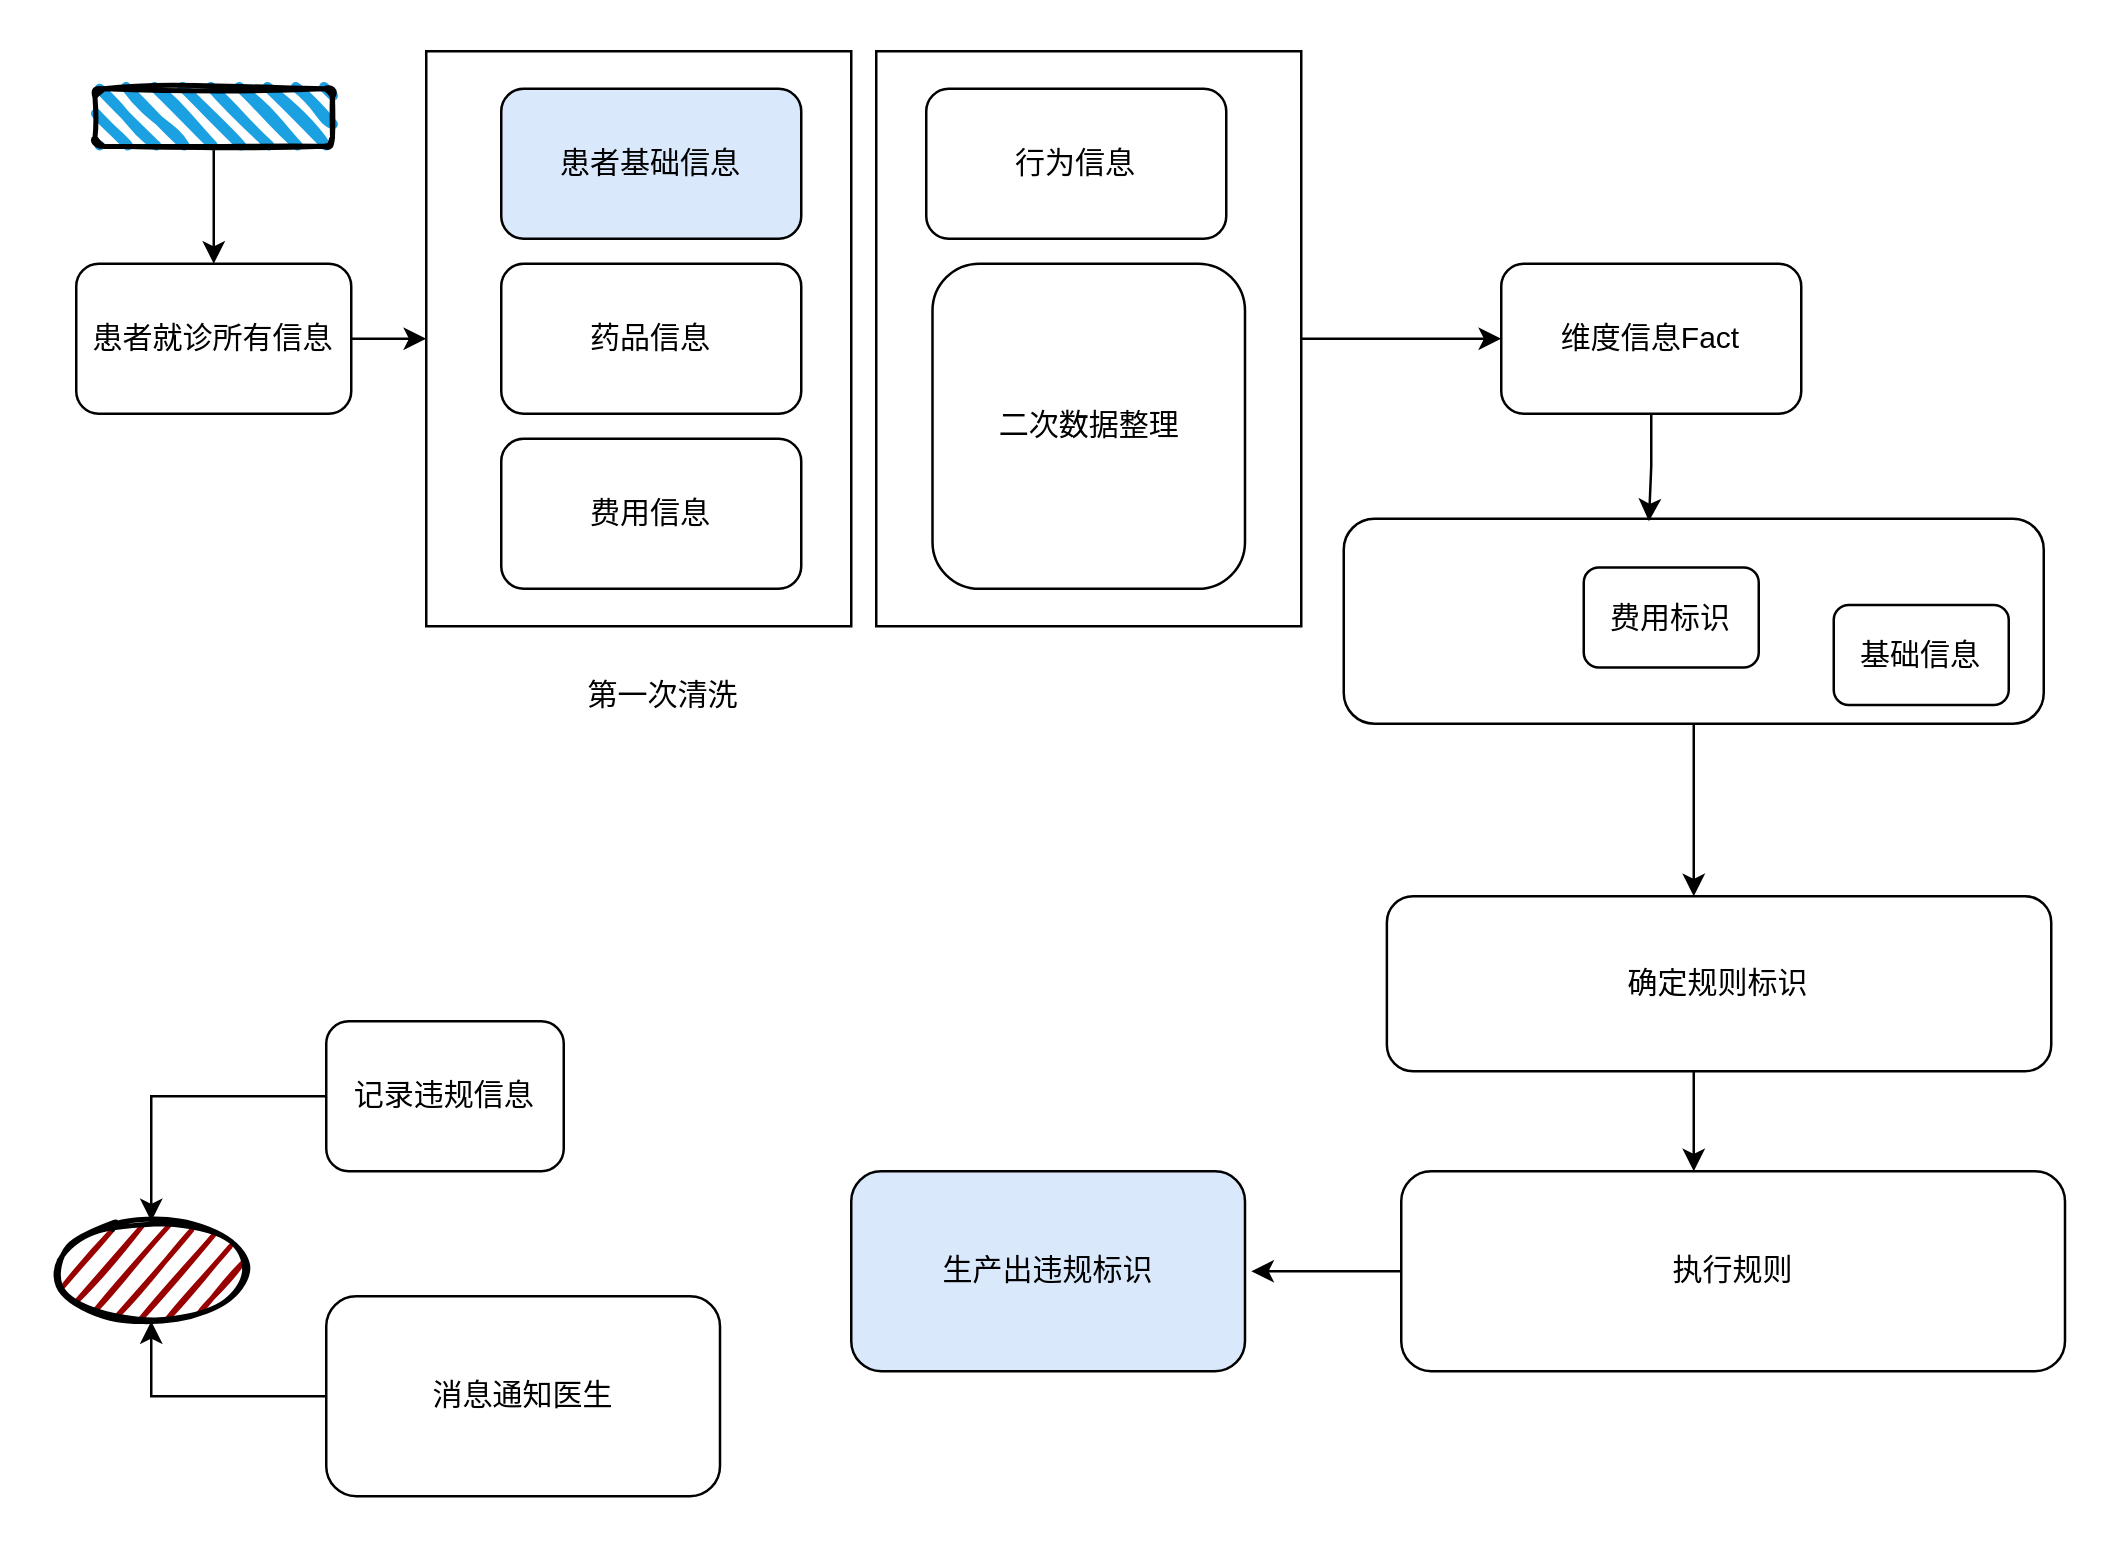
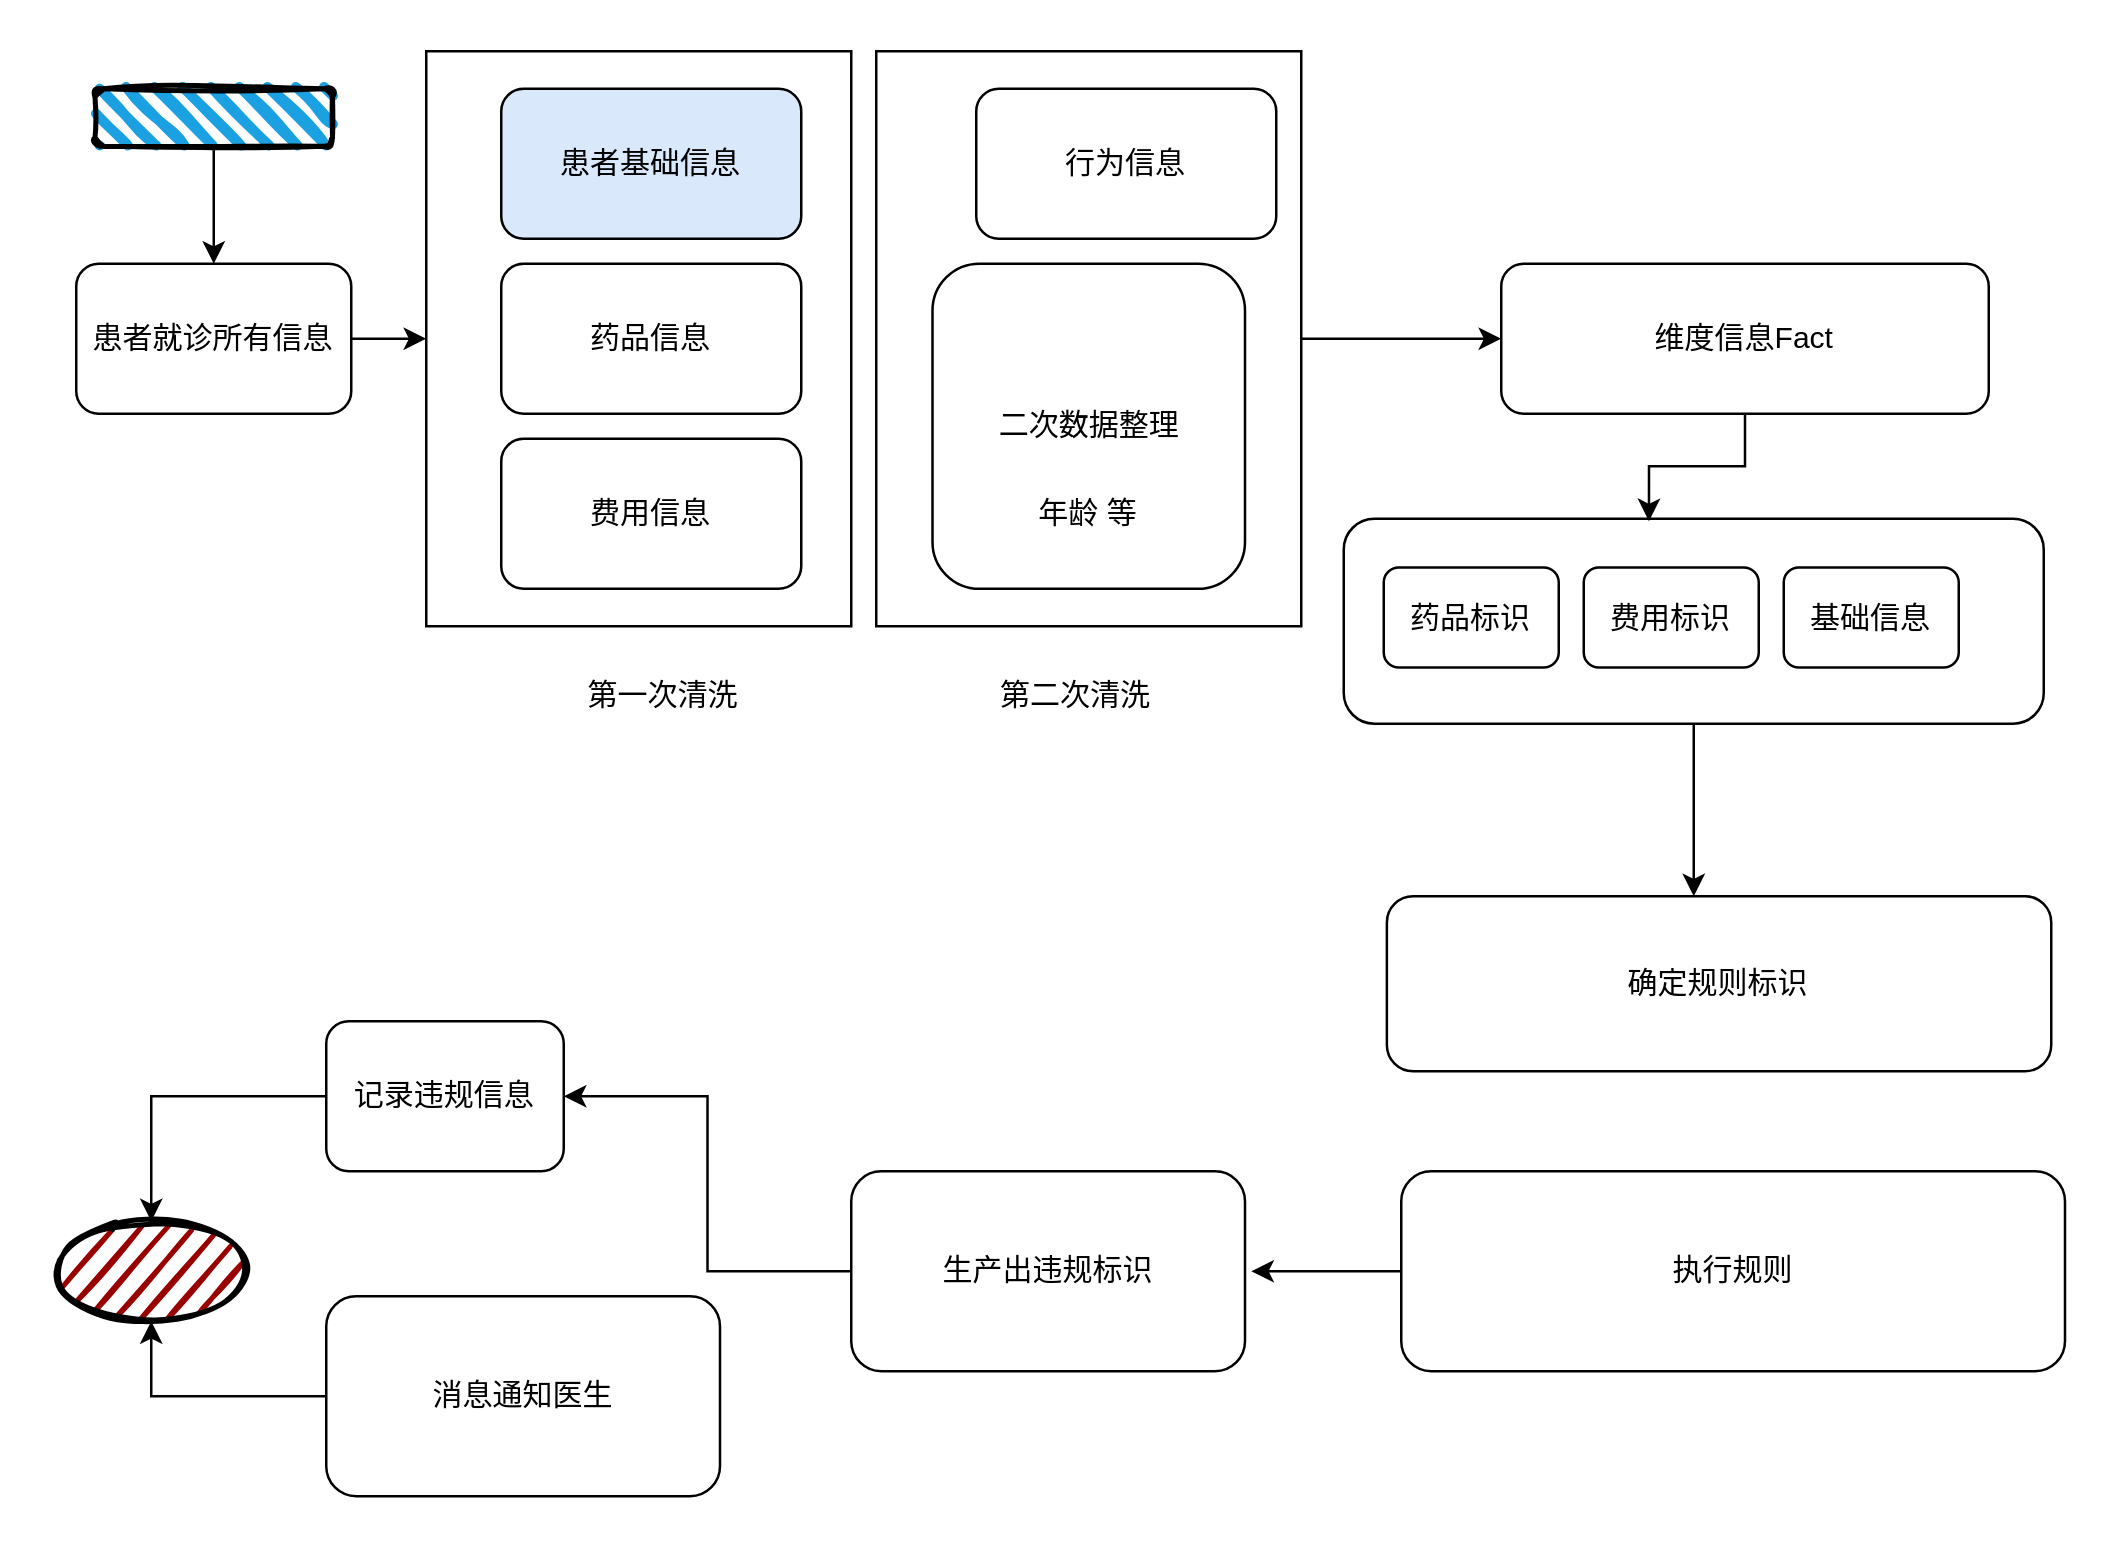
(1076, 164) -> (1126, 164)
(1651, 339) -> (1745, 339)
none -> (1089, 514)
none -> (1471, 618)
(1921, 655) -> (1871, 618)
none -> (1076, 696)
(1694, 1113) -> none
none -> (708, 1192)
(1048, 1271) -> (1048, 1271)
